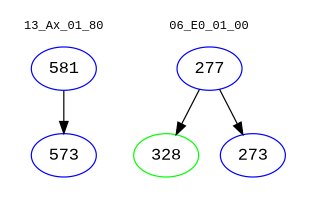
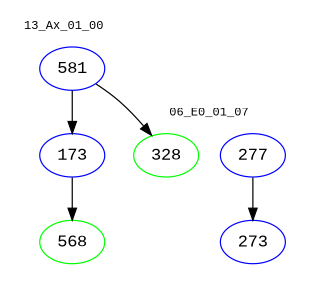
(64, 26) -> (64, 26)
(210, 26) -> (210, 113)
(191, 107) -> (132, 113)
(64, 155) -> (72, 155)
none -> (72, 242)
